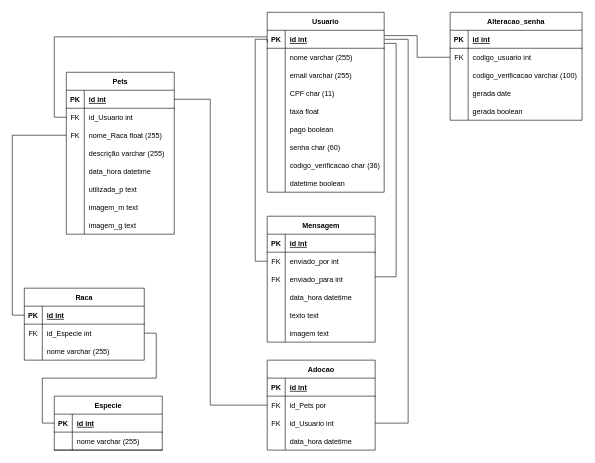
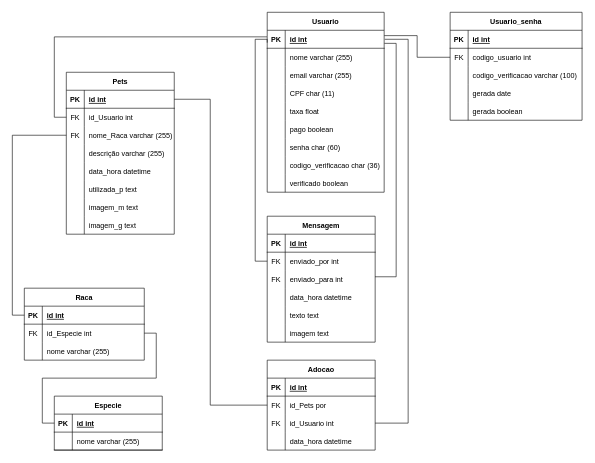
(516, 22) -> (516, 22)
(128, 136) -> (133, 136)
(319, 184) -> (322, 184)
